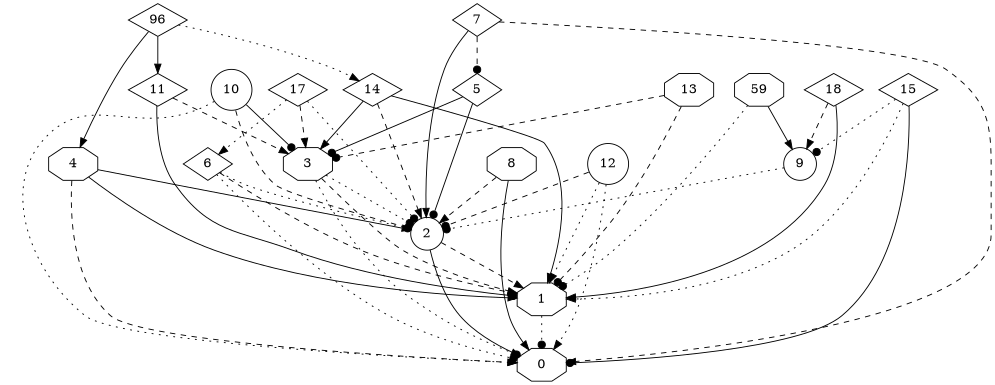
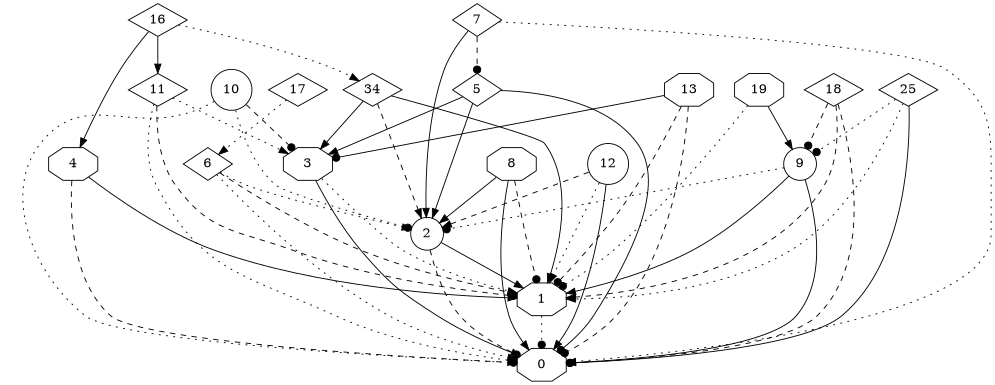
(158, 20) -> (158, 20)
(373, 90) -> (373, 90)
(759, 90) -> (759, 90)
(908, 90) -> (908, 90)
(302, 122) -> none
(819, 122) -> (819, 122)
(518, 123) -> (518, 123)
(226, 124) -> (226, 124)
(399, 124) -> (399, 124)
(267, 125) -> (267, 125)
(990, 144) -> (990, 144)
(454, 157) -> (454, 157)
(362, 161) -> none
none -> (648, 181)
(298, 195) -> (298, 195)
(471, 197) -> (471, 197)
(366, 198) -> none
(519, 198) -> (526, 196)
(250, 199) -> none
(297, 200) -> (297, 200)
none -> (524, 228)
none -> (658, 245)
(283, 247) -> (283, 247)
(405, 251) -> (405, 251)
none -> (691, 251)
(751, 251) -> (751, 251)
(593, 258) -> (593, 258)
(478, 263) -> (478, 263)
none -> (275, 290)
(349, 290) -> (349, 290)
(412, 299) -> (412, 299)
(457, 312) -> (457, 312)
none -> (805, 323)
(107, 324) -> (107, 324)
none -> (776, 329)
